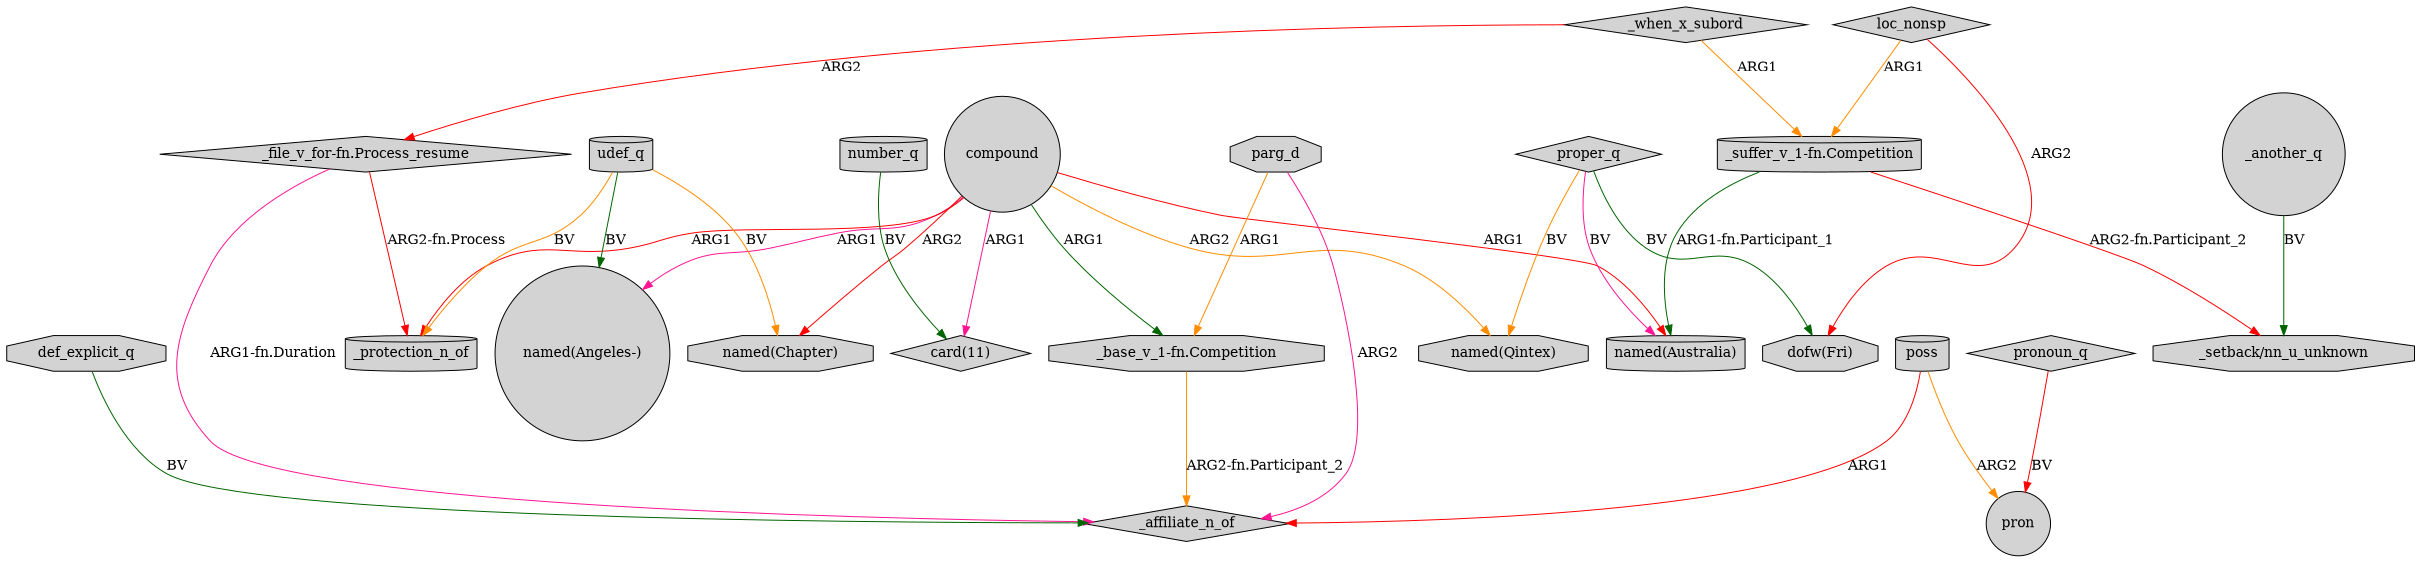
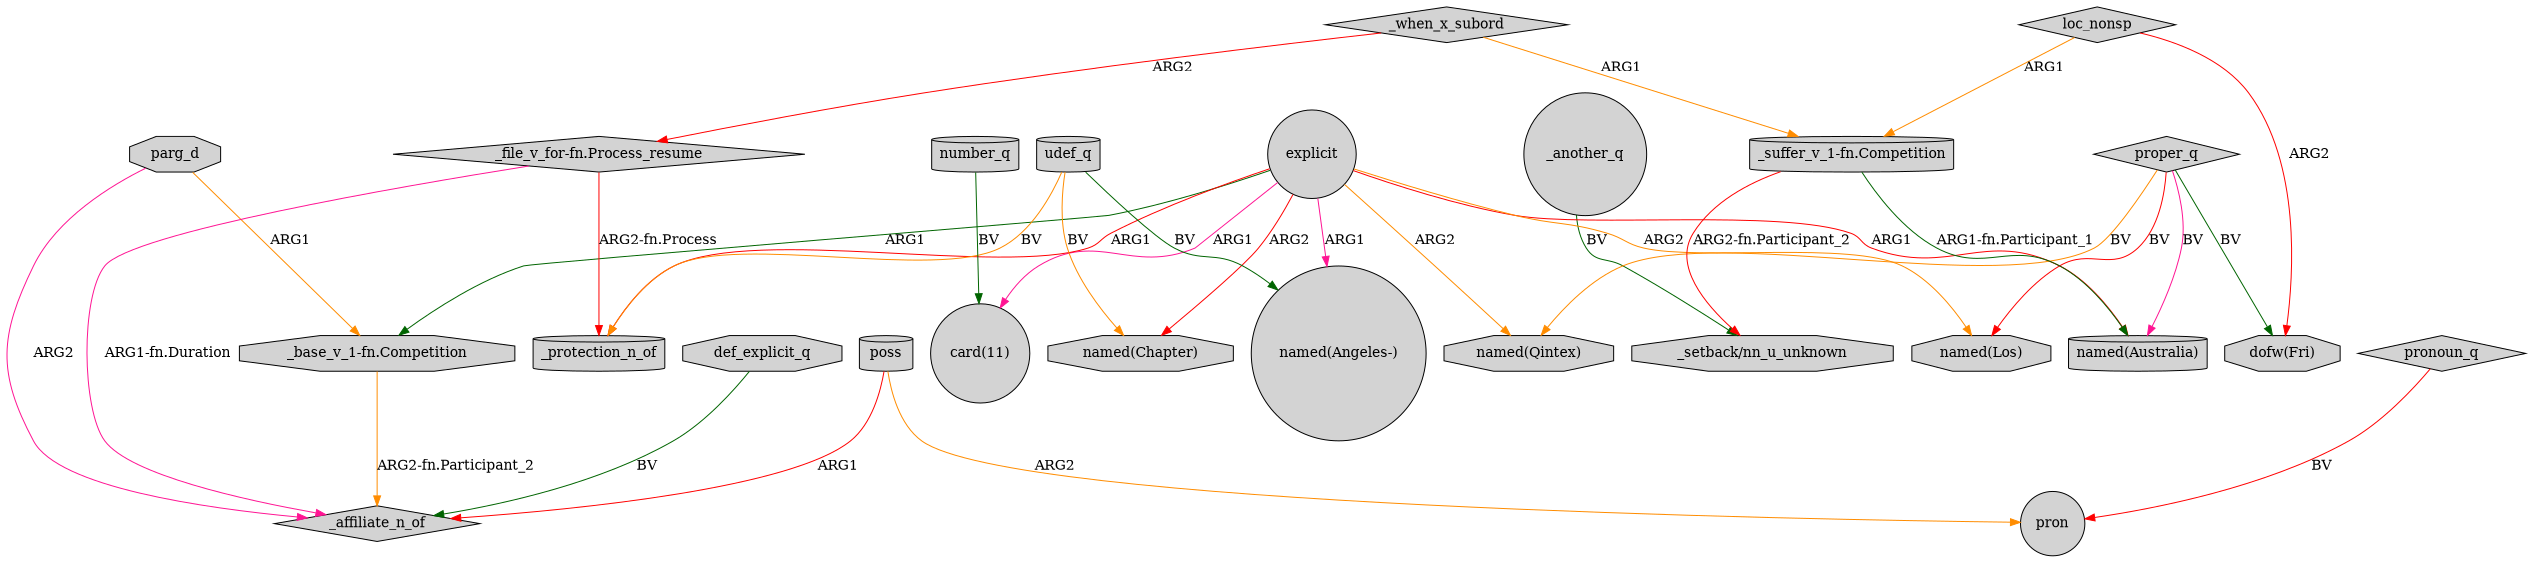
(1002, 154) -> (1312, 154)
(961, 353) -> (980, 353)
none -> (1981, 353)
